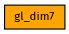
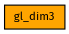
(35, 17) -> (35, 17)
